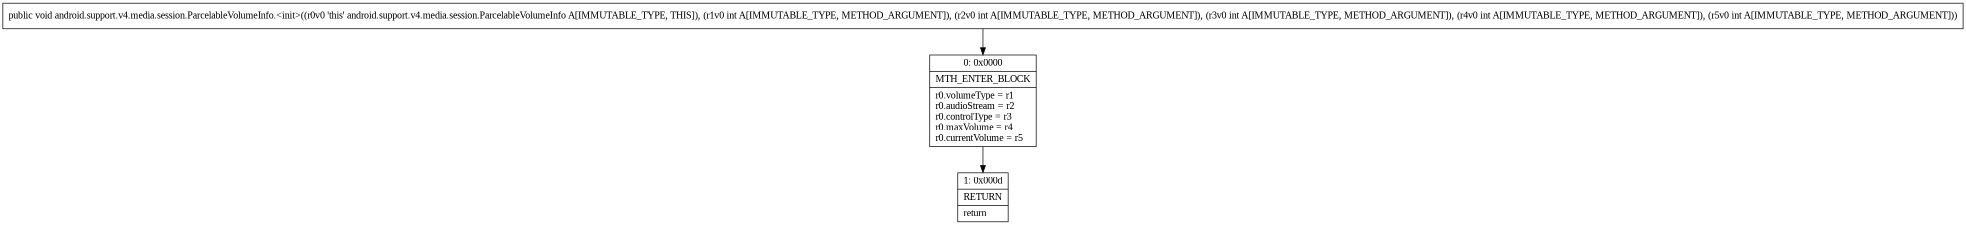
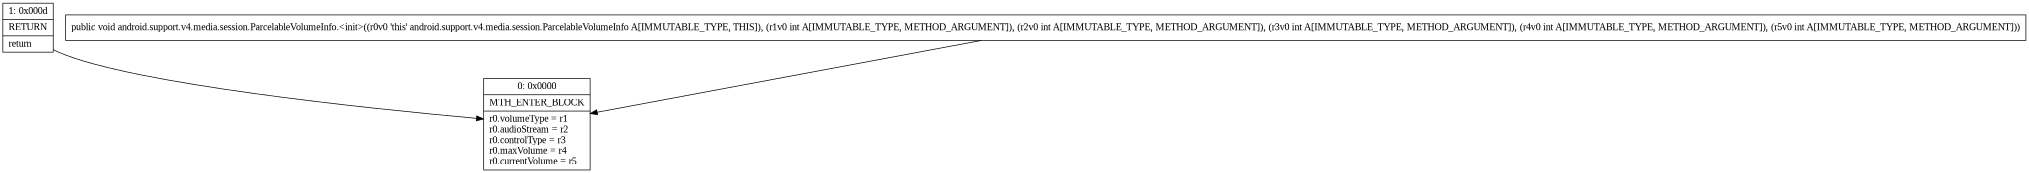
(983, 156) -> (263, 95)
